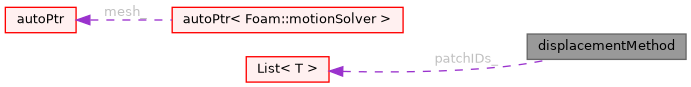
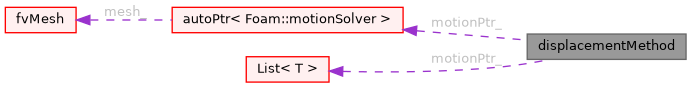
(41, 20) -> (41, 20)
none -> (472, 35)
(465, 59) -> (465, 59)
